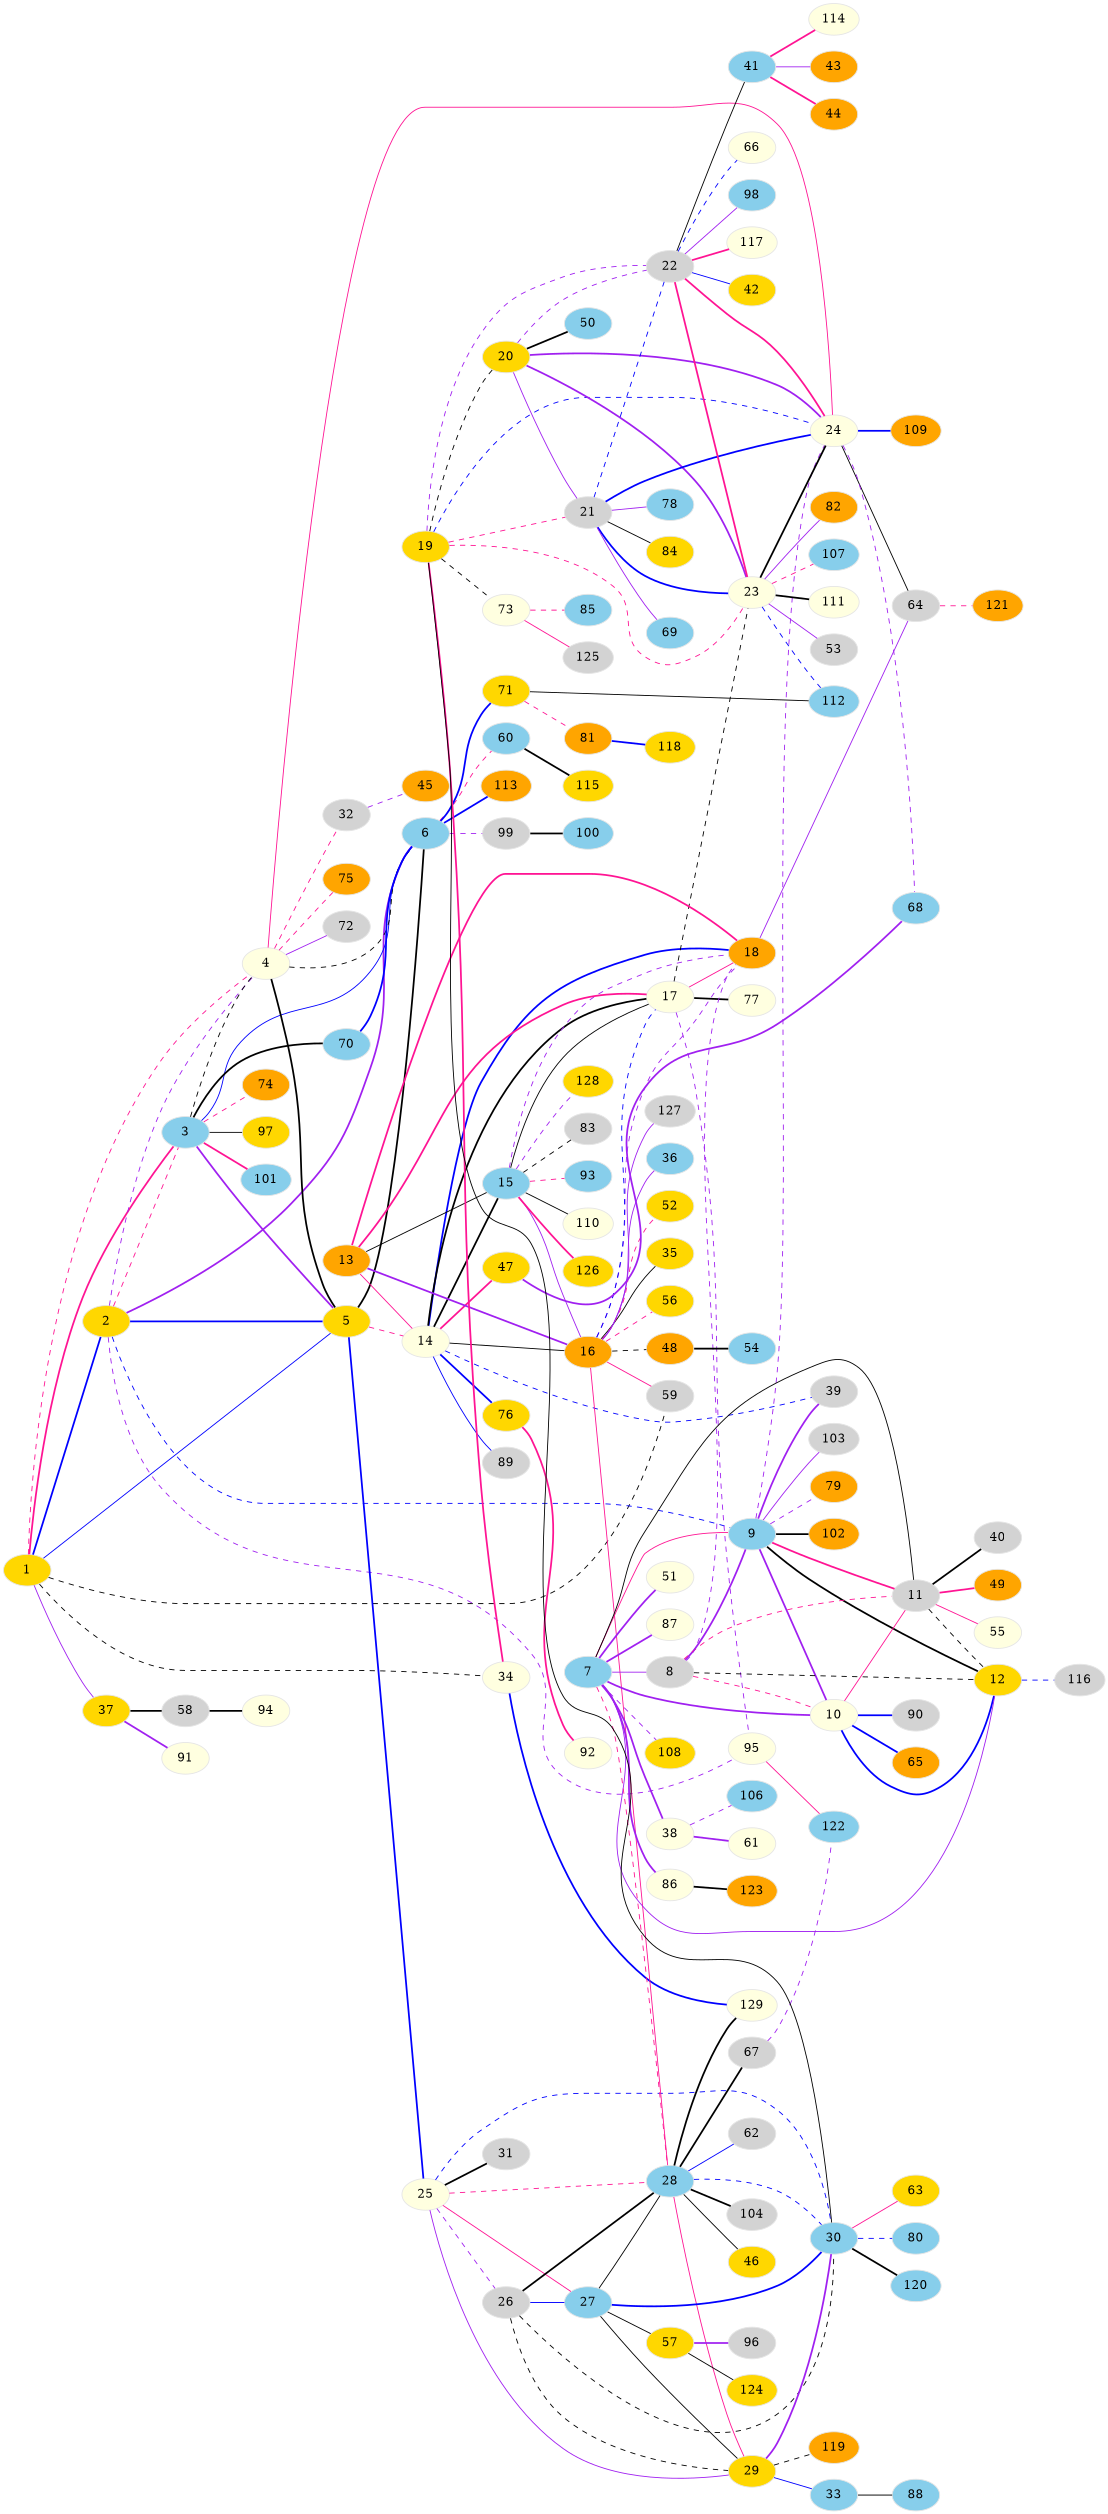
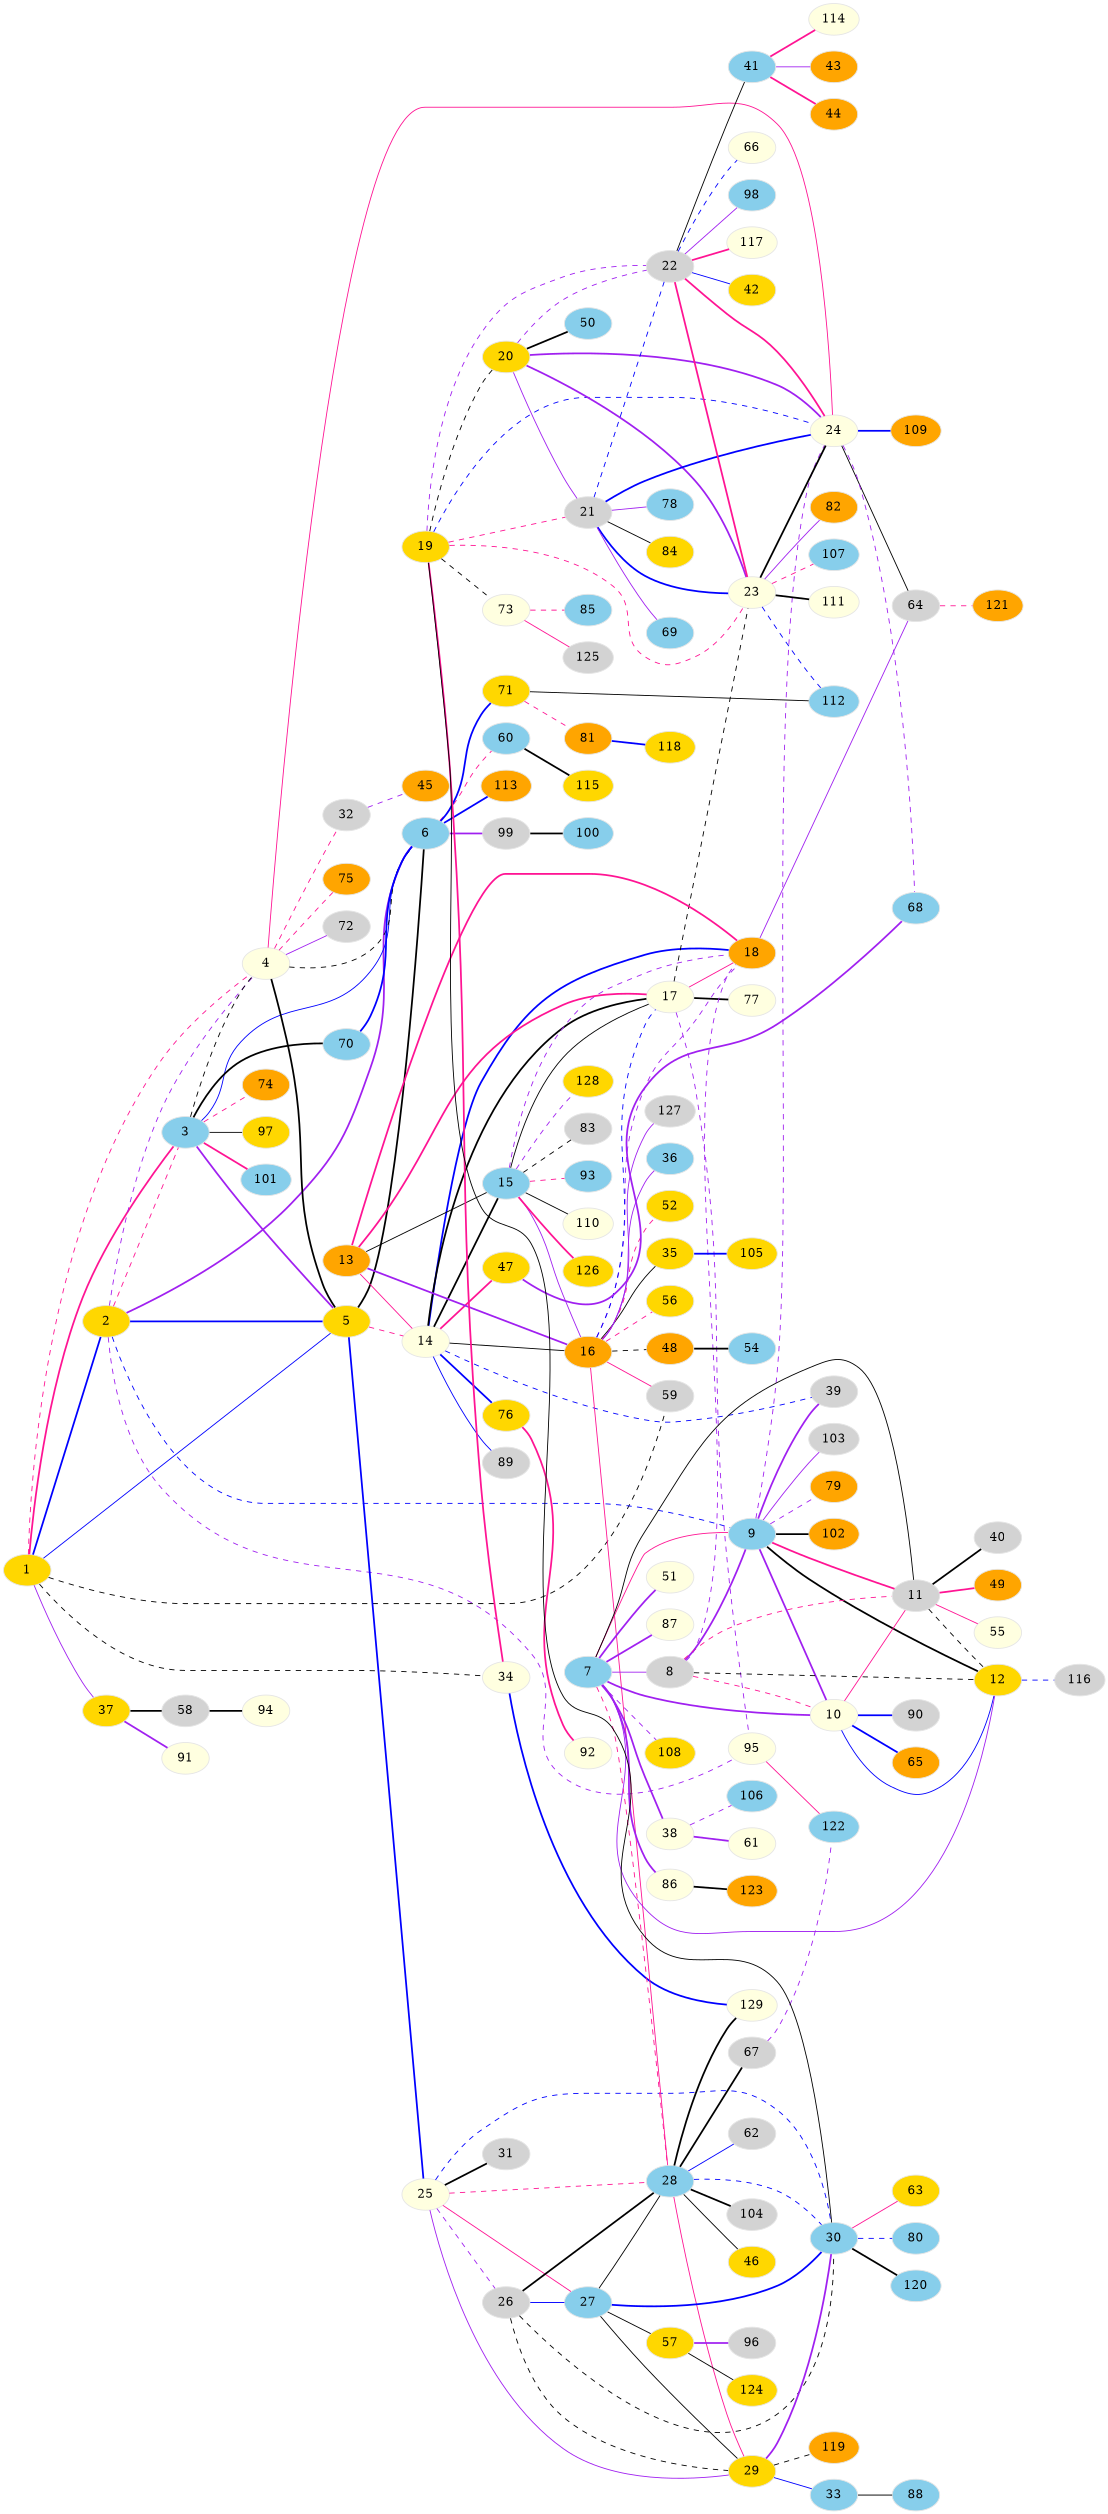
(834, 650) -> none
(466, 833) -> (466, 833)
none -> (752, 1254)
(931, 1791) -> (931, 1791)
